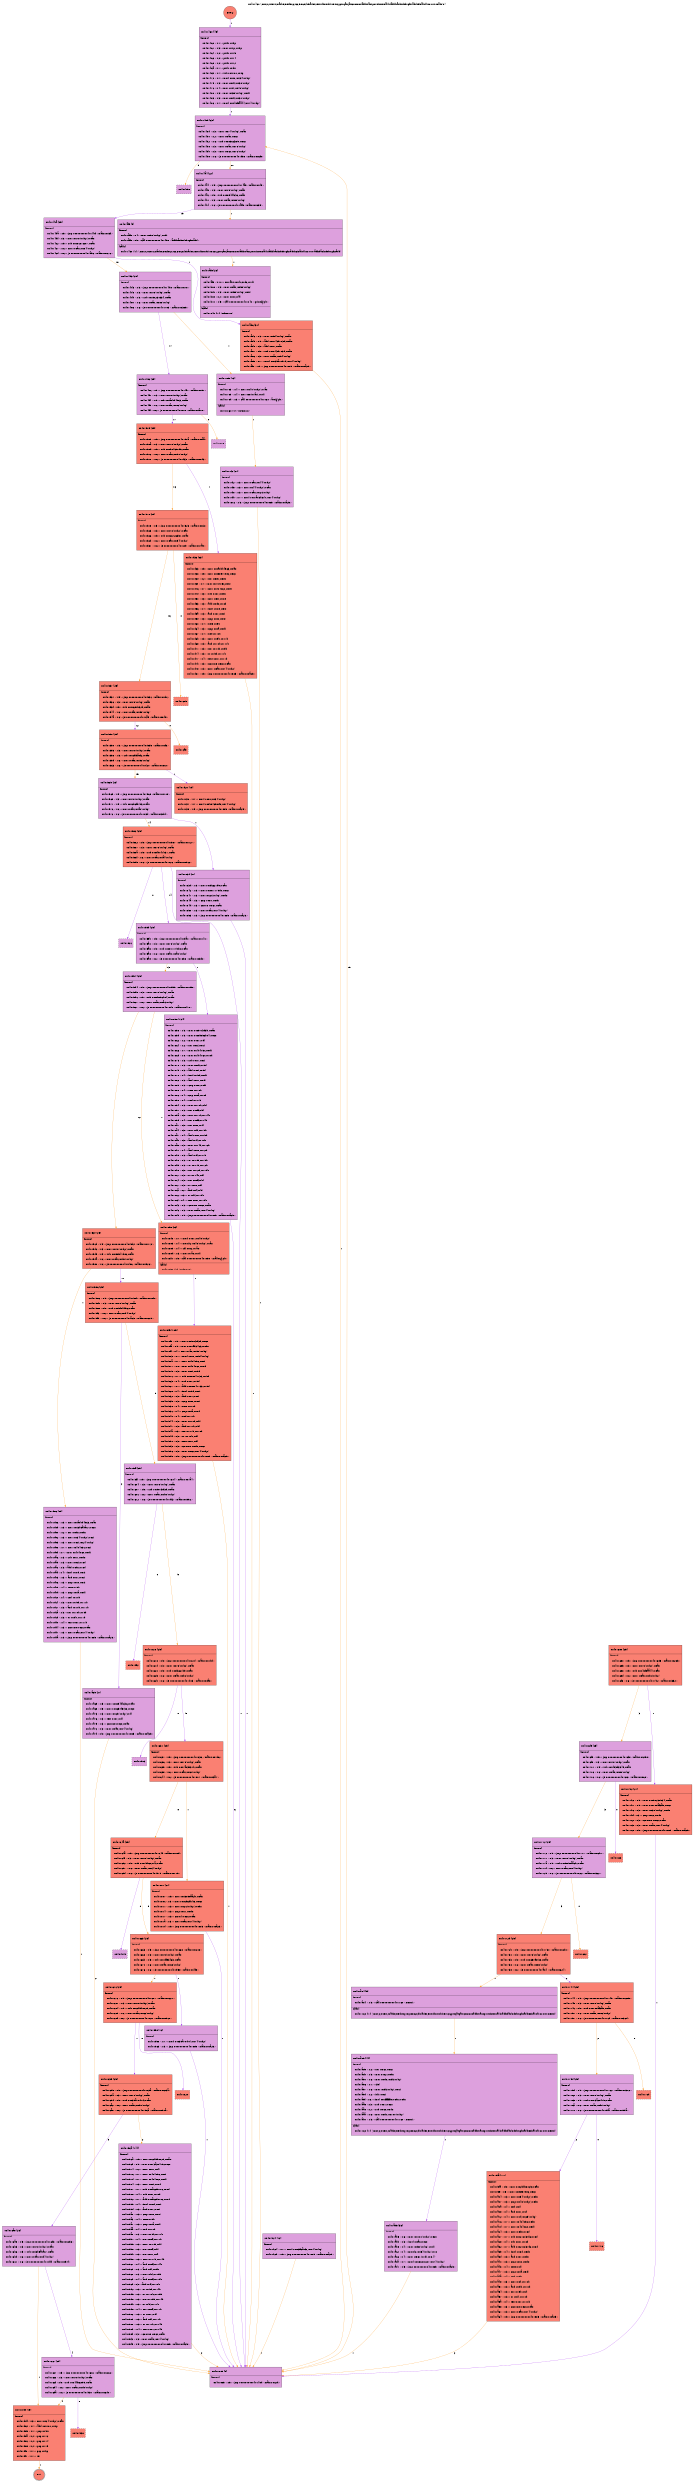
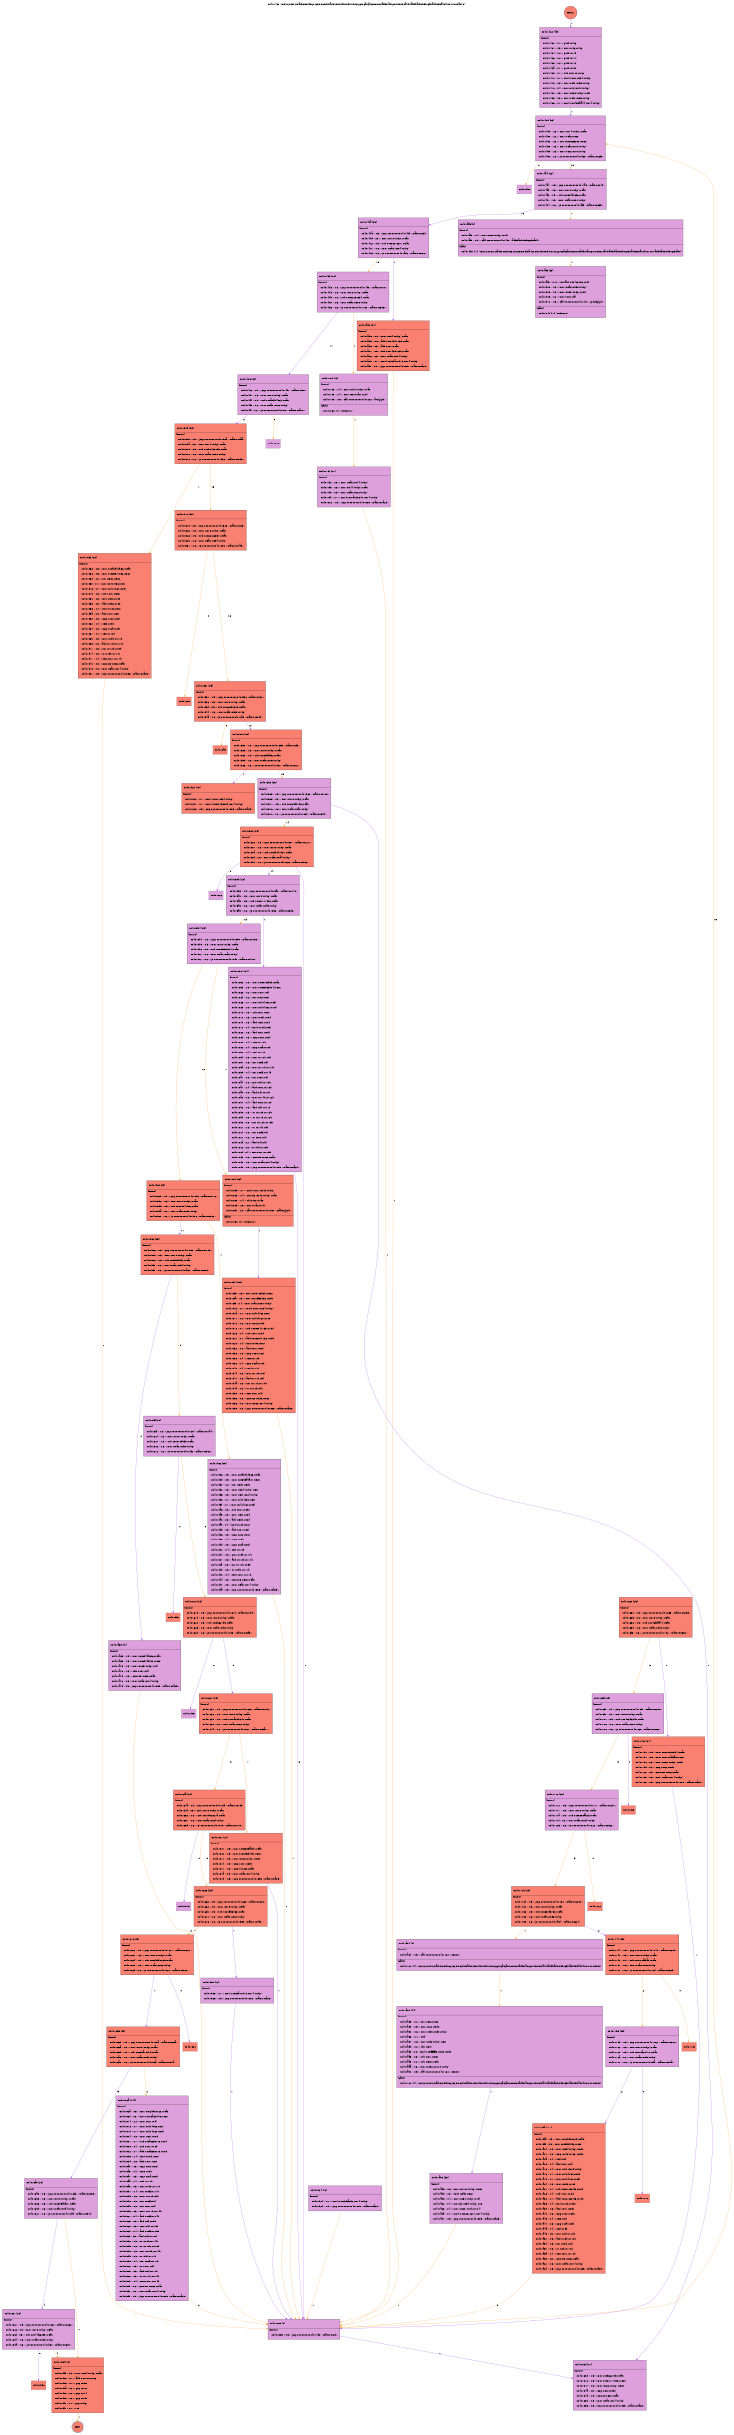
(208, 506) -> (175, 508)
(246, 1641) -> (456, 2357)
